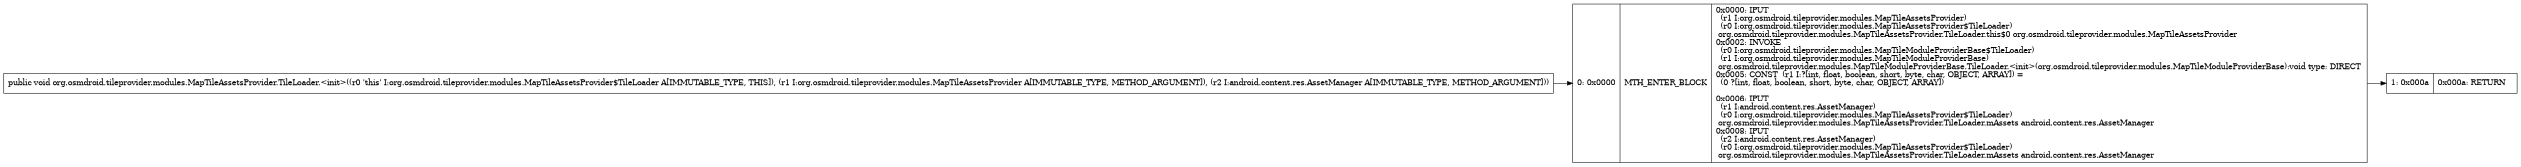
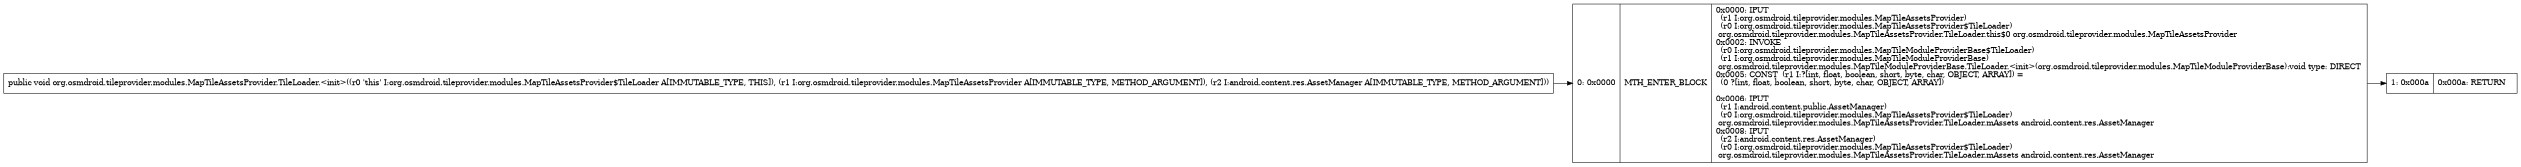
(1796, 107) -> (1801, 107)
